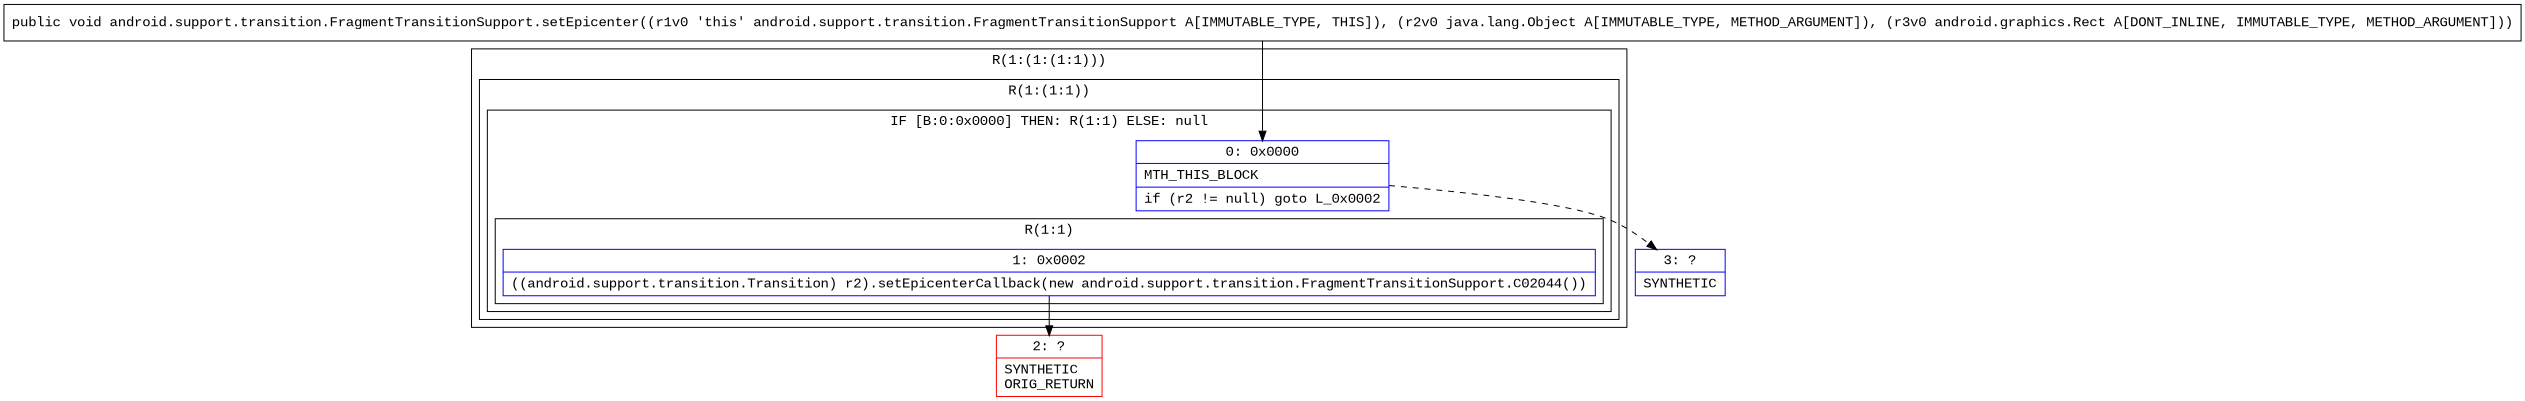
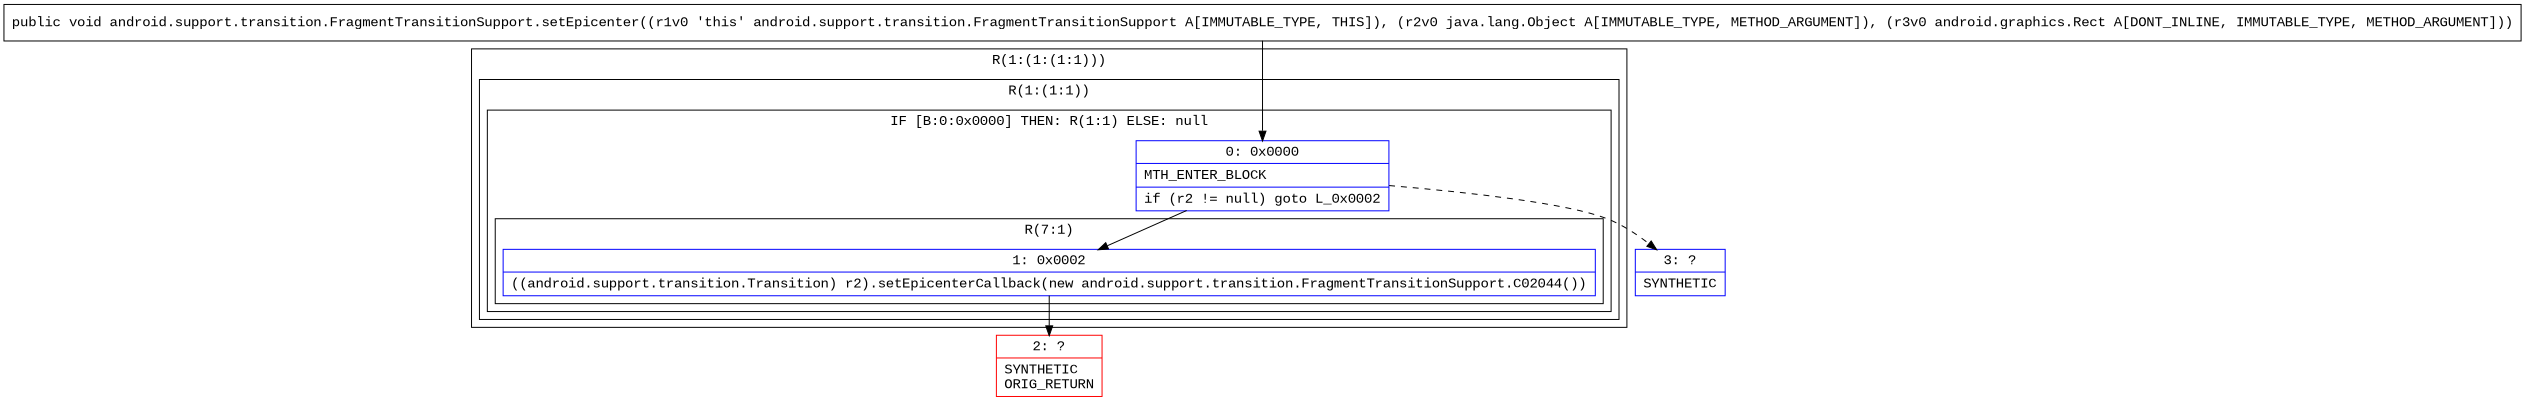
(1201, 175) -> (1205, 175)
none -> (1147, 228)
(1049, 230) -> (1049, 230)
